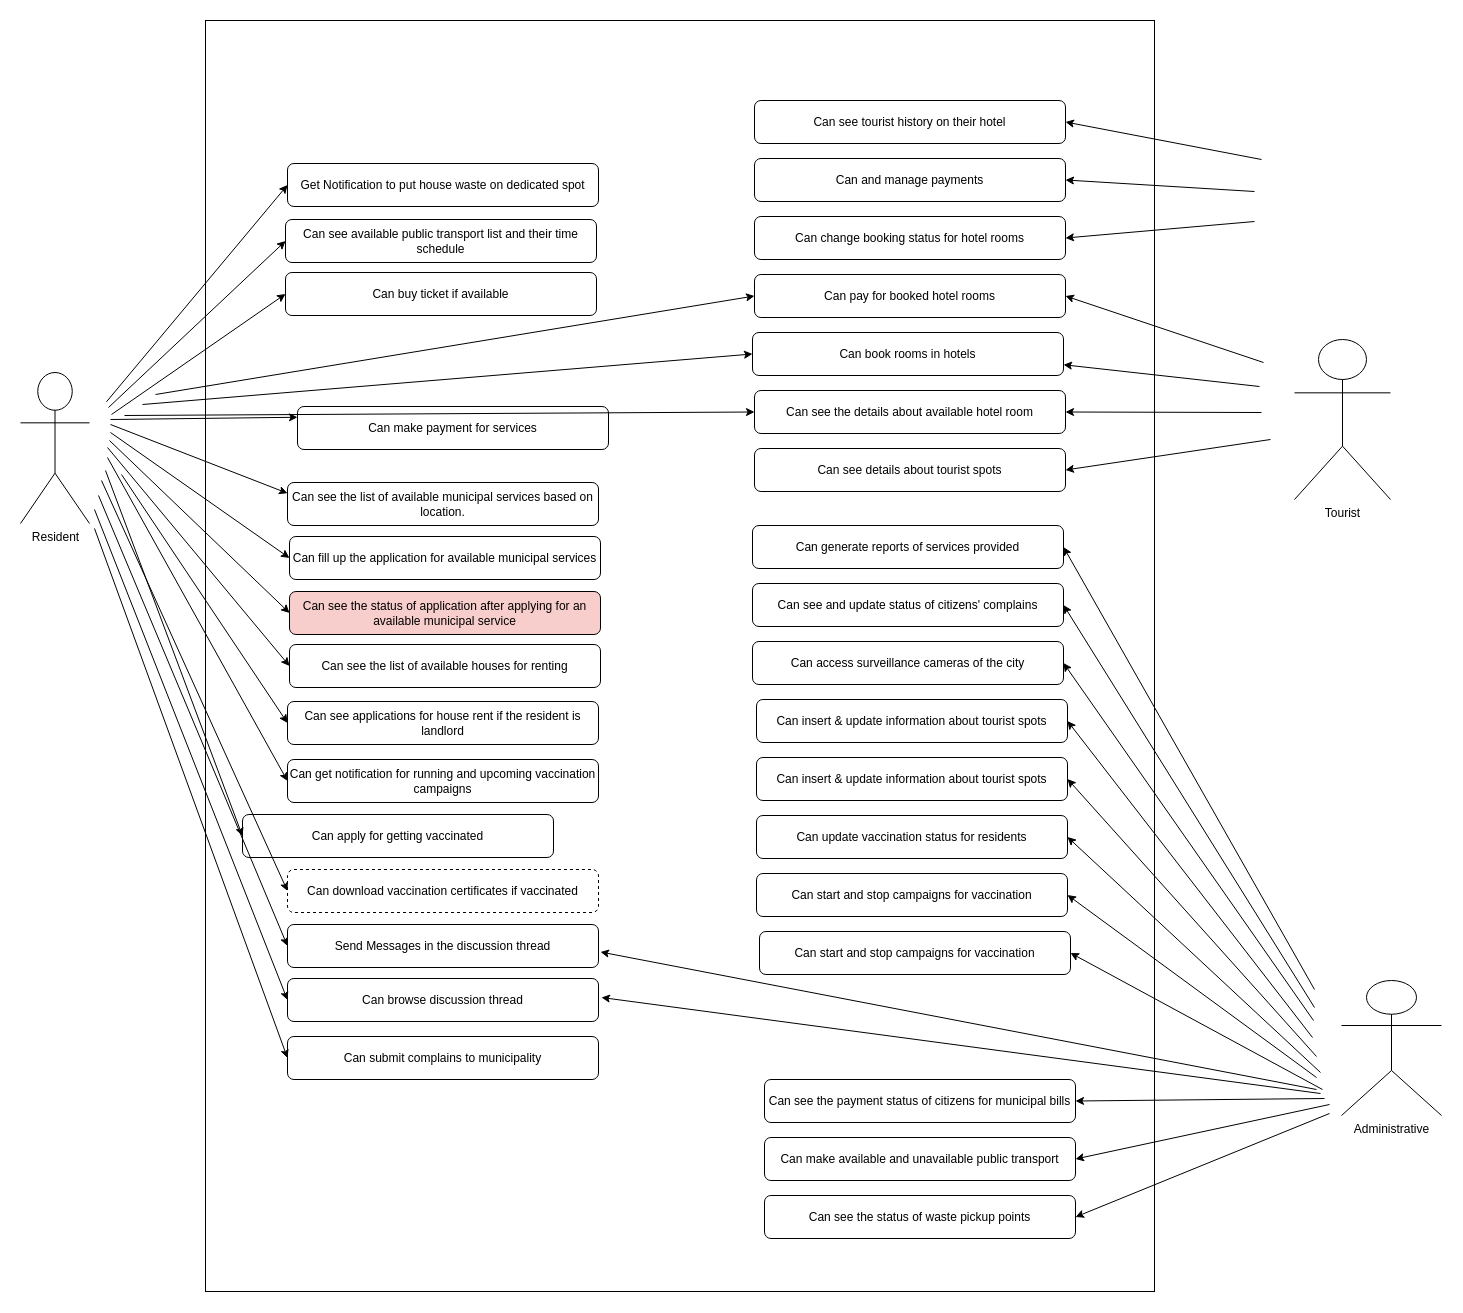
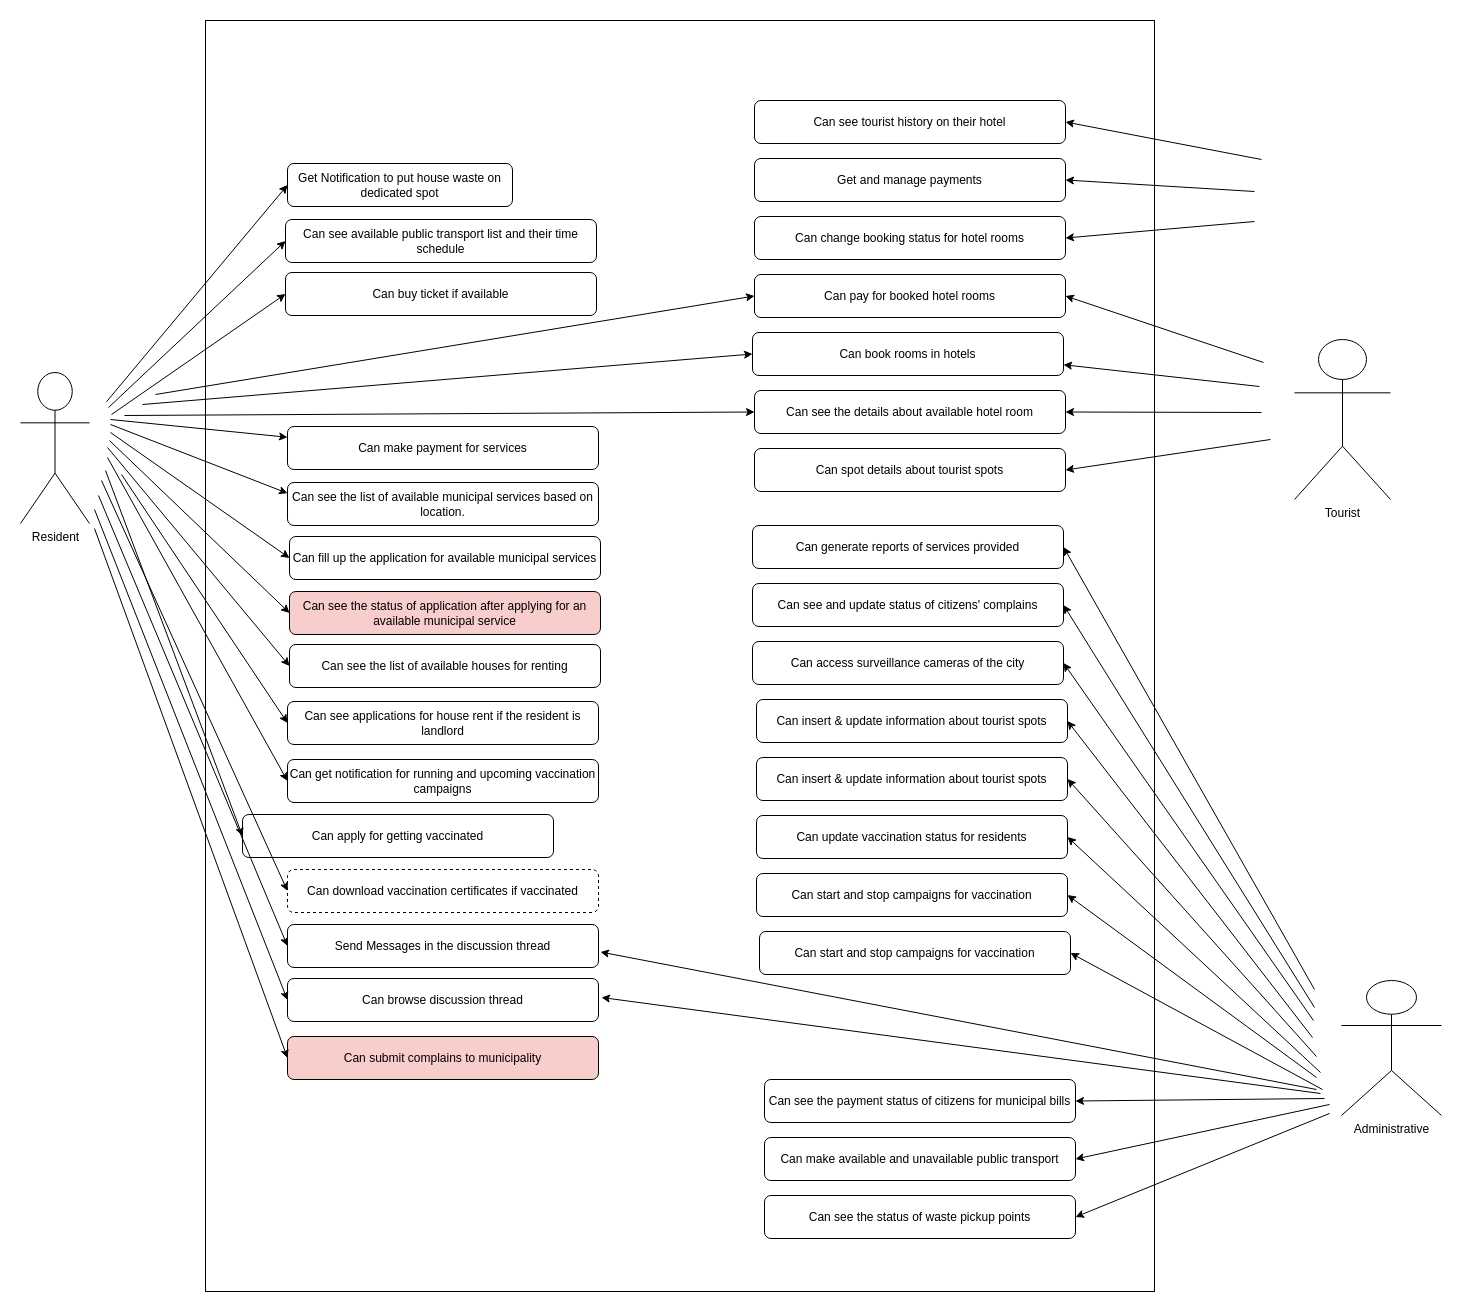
(910, 181) -> (910, 181)
(443, 185) -> (400, 185)
(453, 428) -> (443, 448)
(910, 471) -> (910, 471)
(443, 1058) -> (443, 1058)
